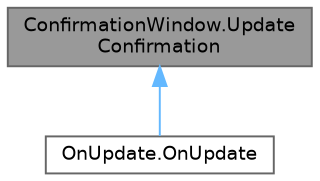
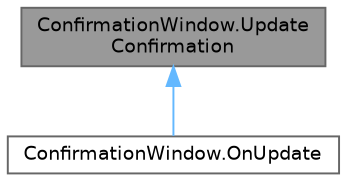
(160, 155) -> (173, 155)
